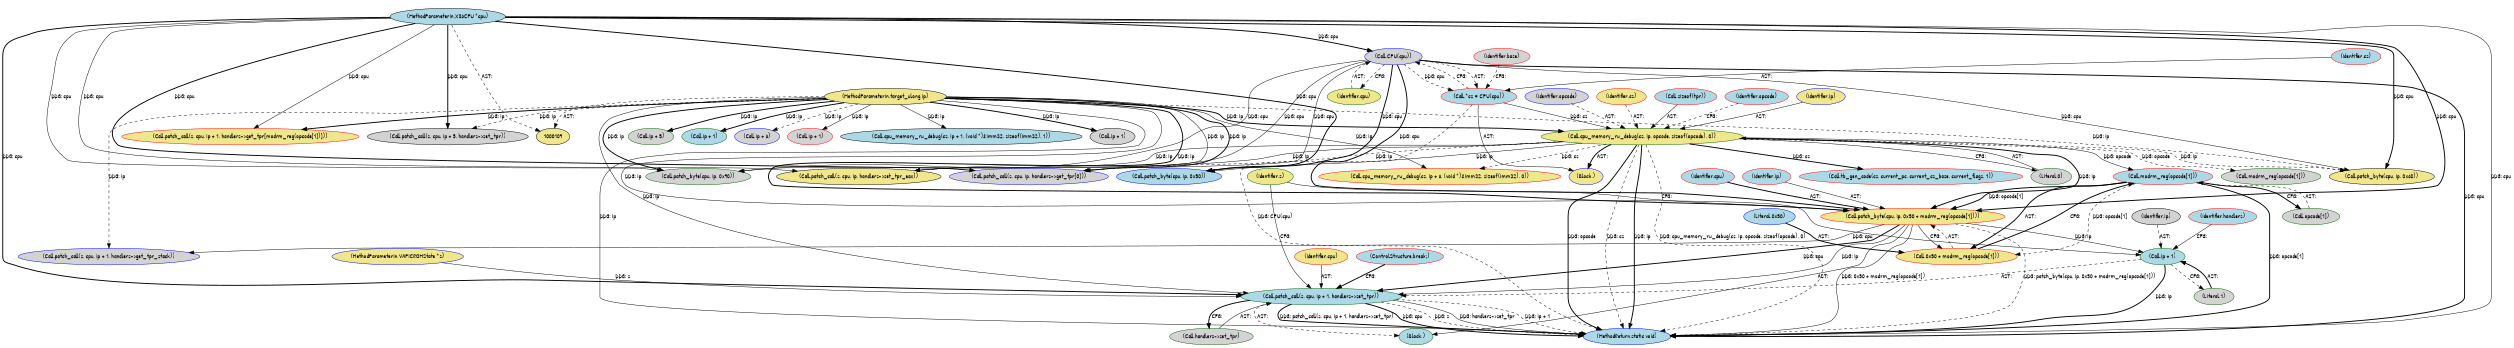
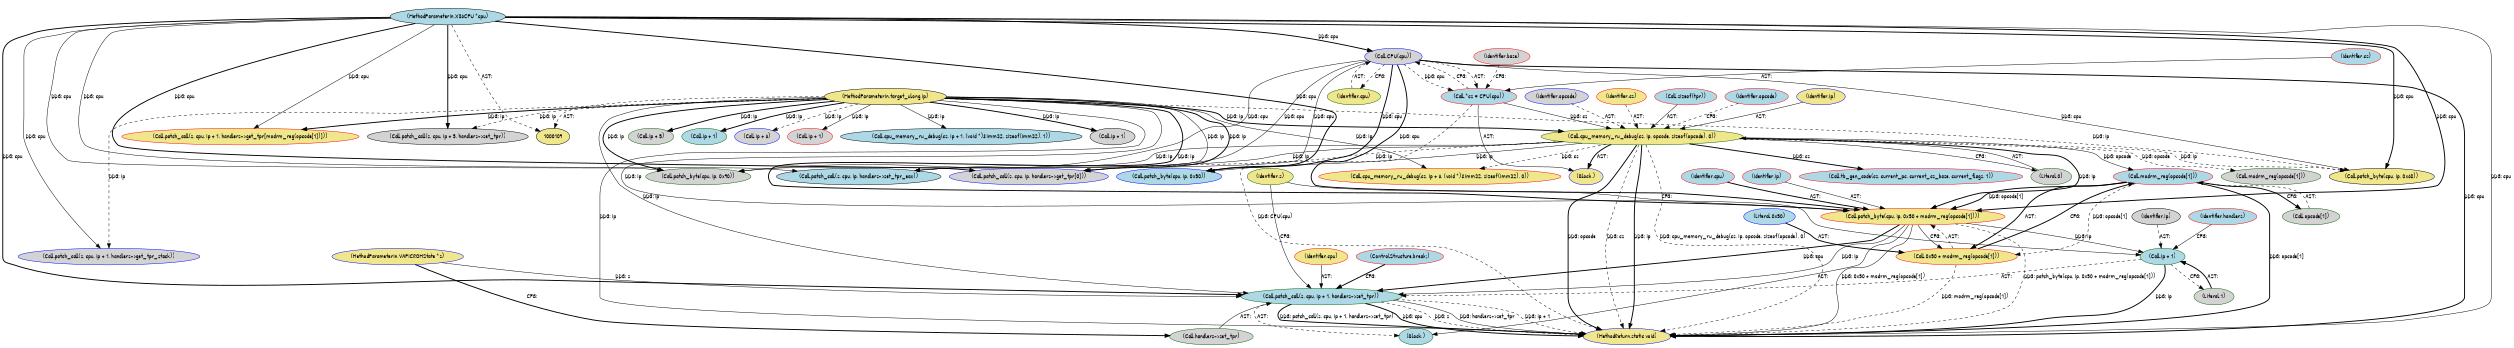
(859, 177) -> (859, 177)
(1040, 246) -> (66, 33)
(1225, 306) -> (786, 329)
none -> (1833, 323)
(1627, 337) -> (1627, 337)
